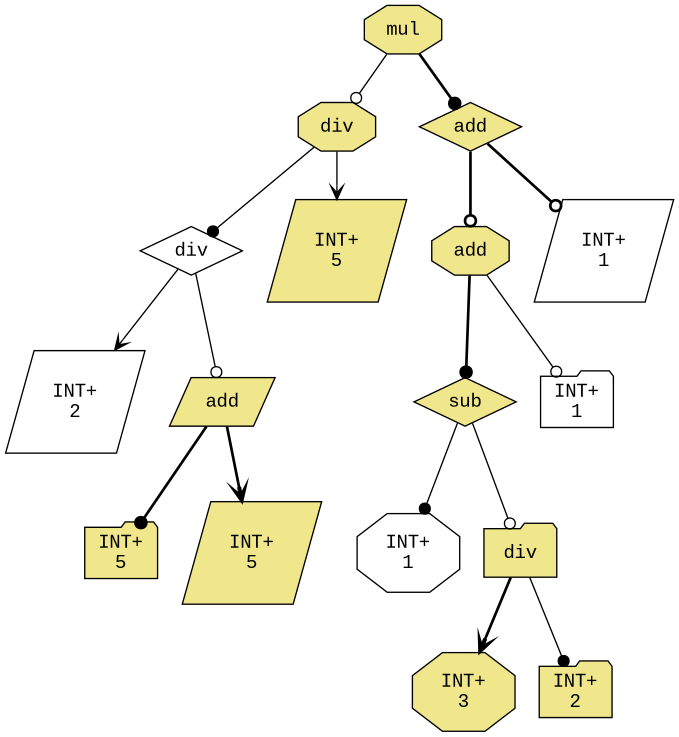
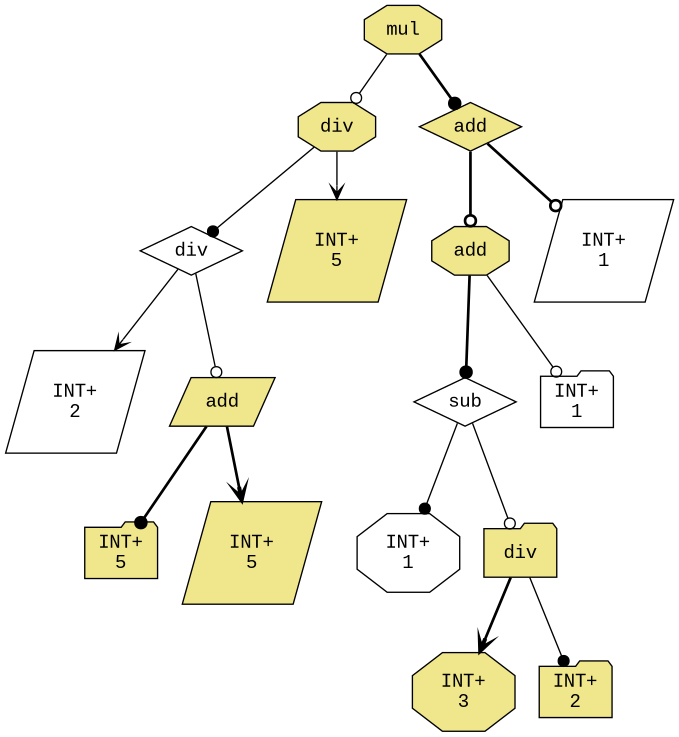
(465, 402) -> (465, 402)
